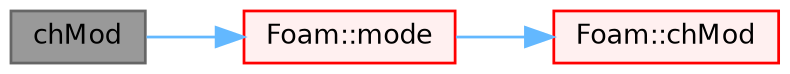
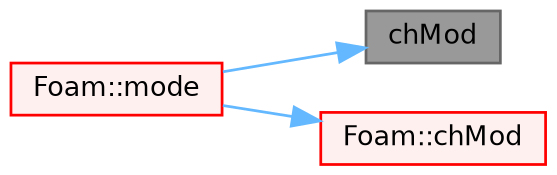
(181, 37) -> (280, 62)
